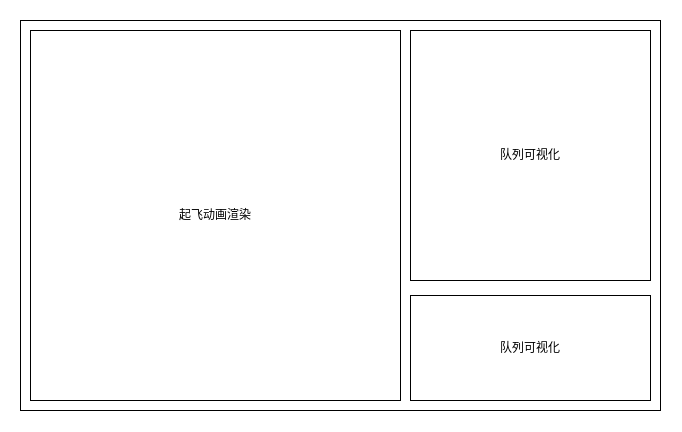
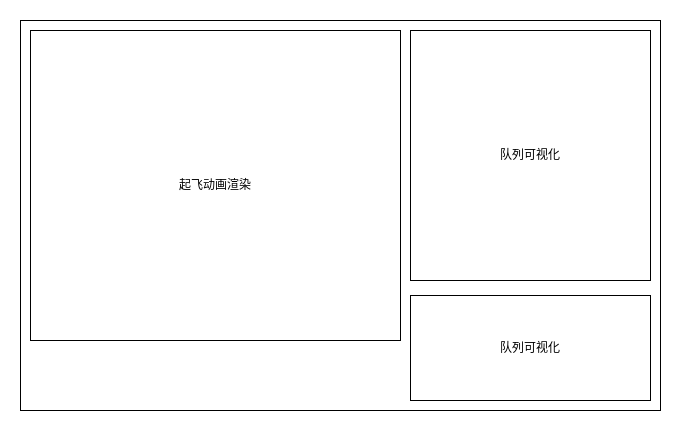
(216, 216) -> (216, 186)
